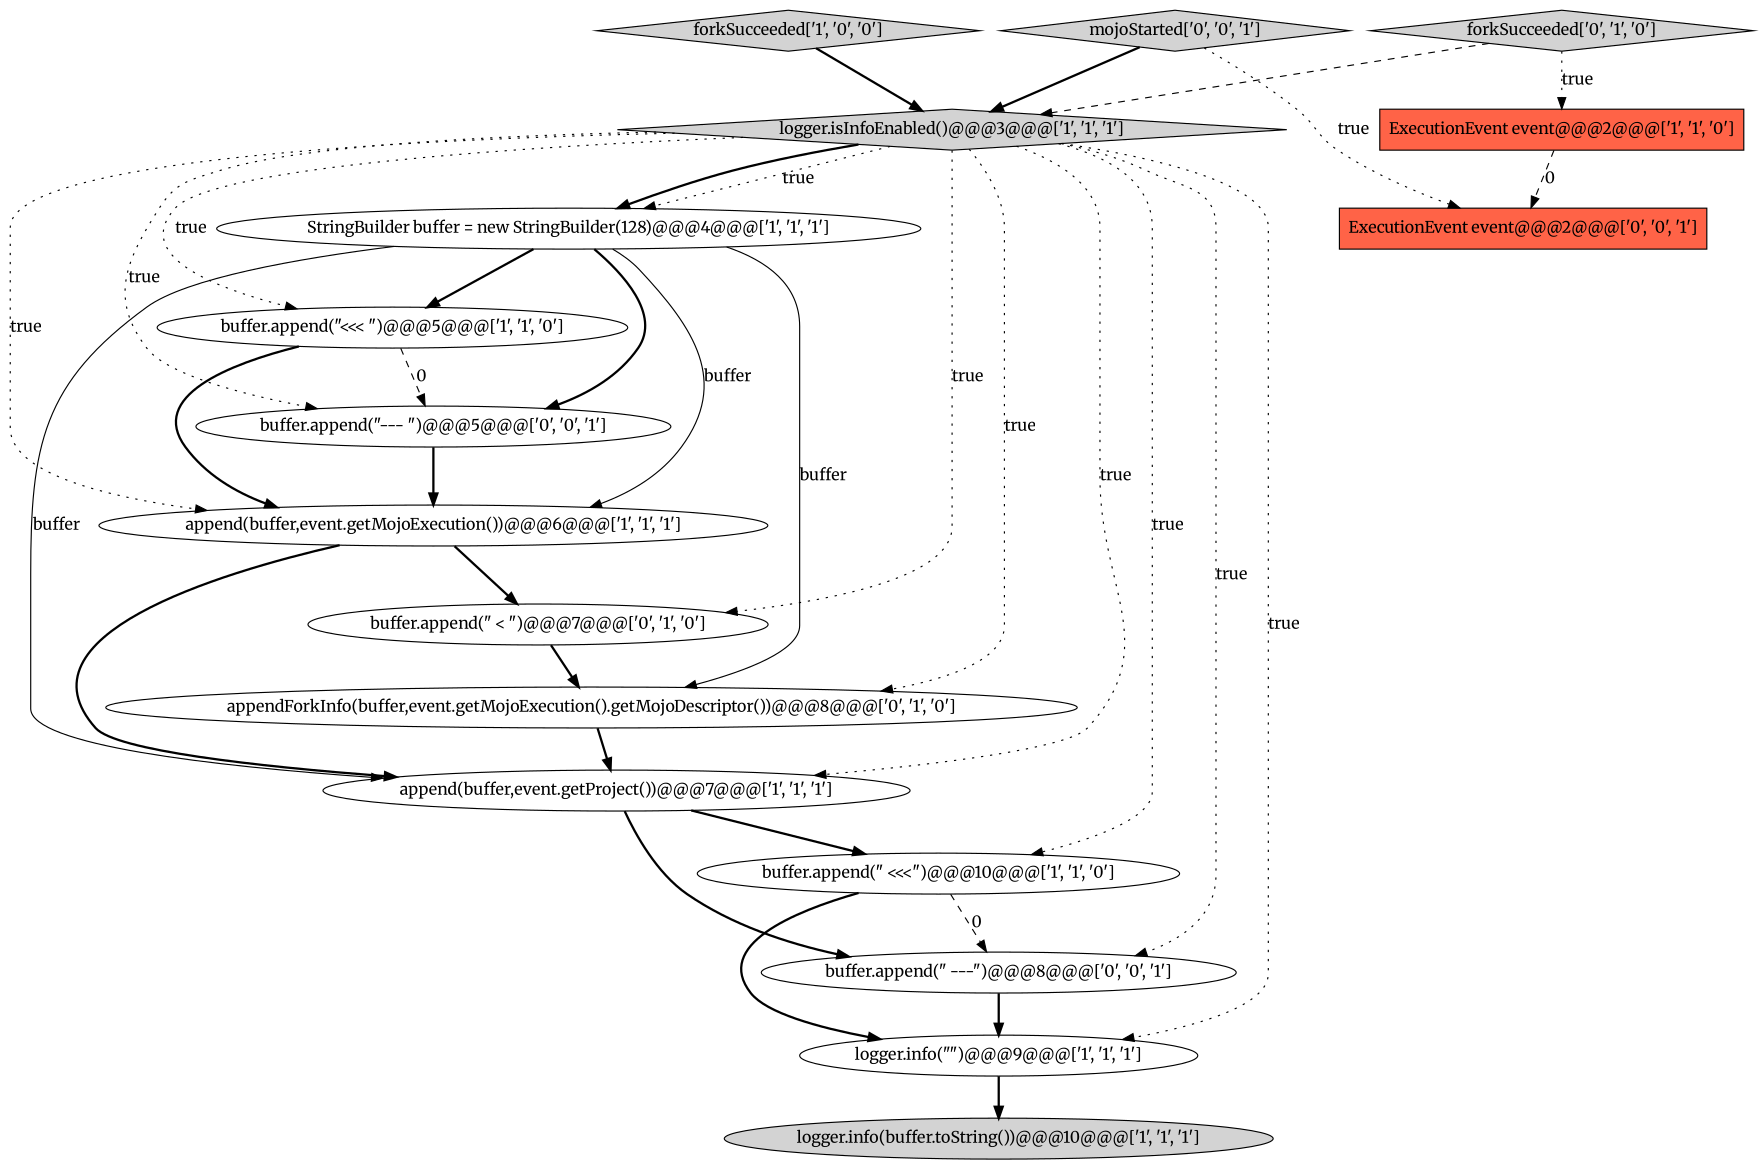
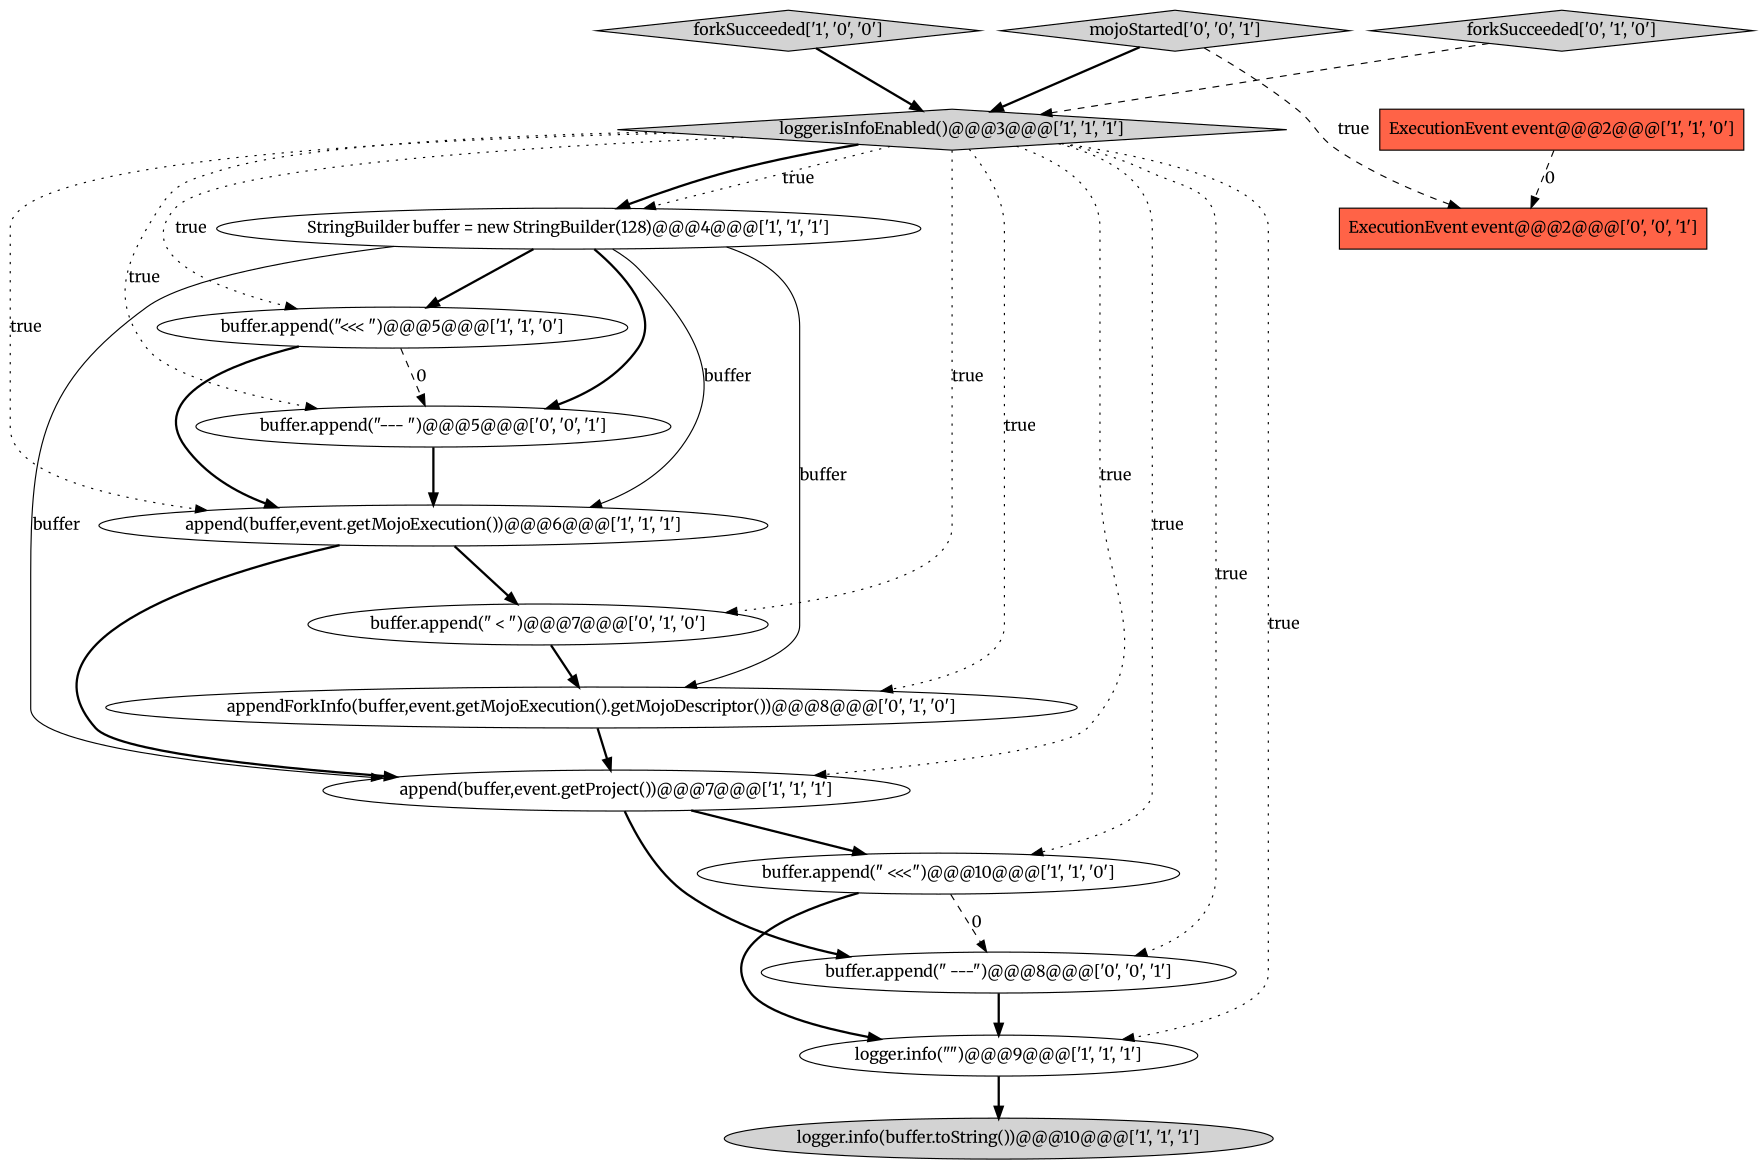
(1562, 74) -> none
(1321, 135) -> (1321, 135)
